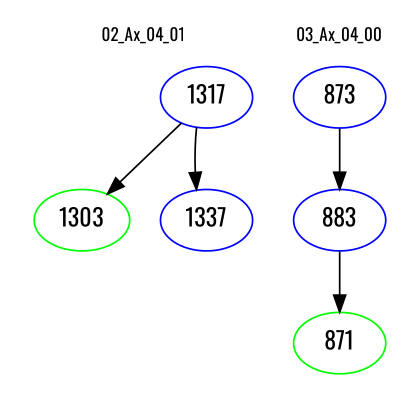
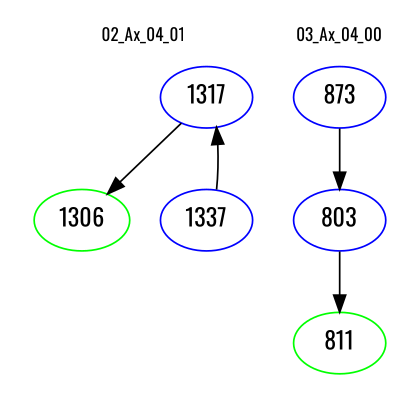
(195, 150) -> (218, 167)
(82, 220) -> (82, 220)
(340, 220) -> (340, 220)
(340, 343) -> (340, 343)
